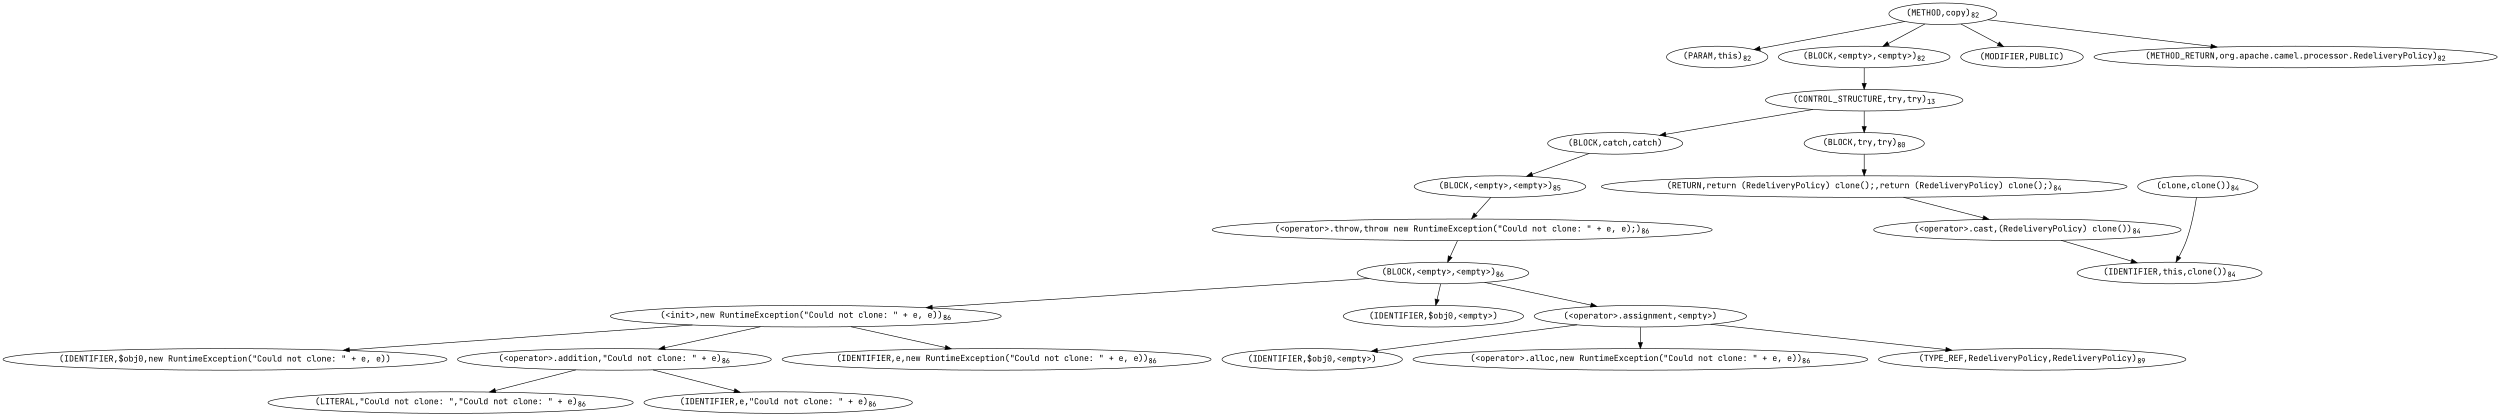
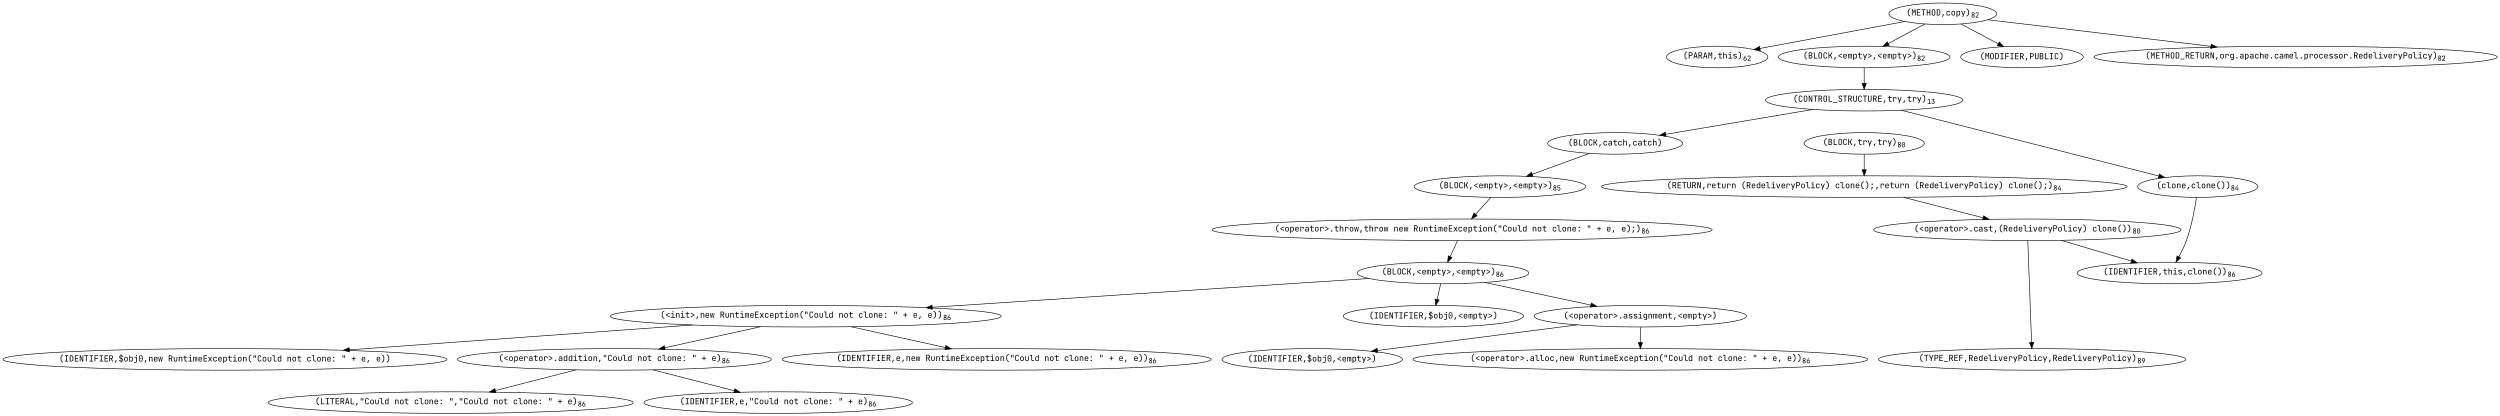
(1747, 56) -> (1747, 56)
(1864, 119) -> (2030, 143)
(2137, 229) -> (2137, 229)
(2232, 272) -> (2232, 272)
(1828, 337) -> (2030, 292)
